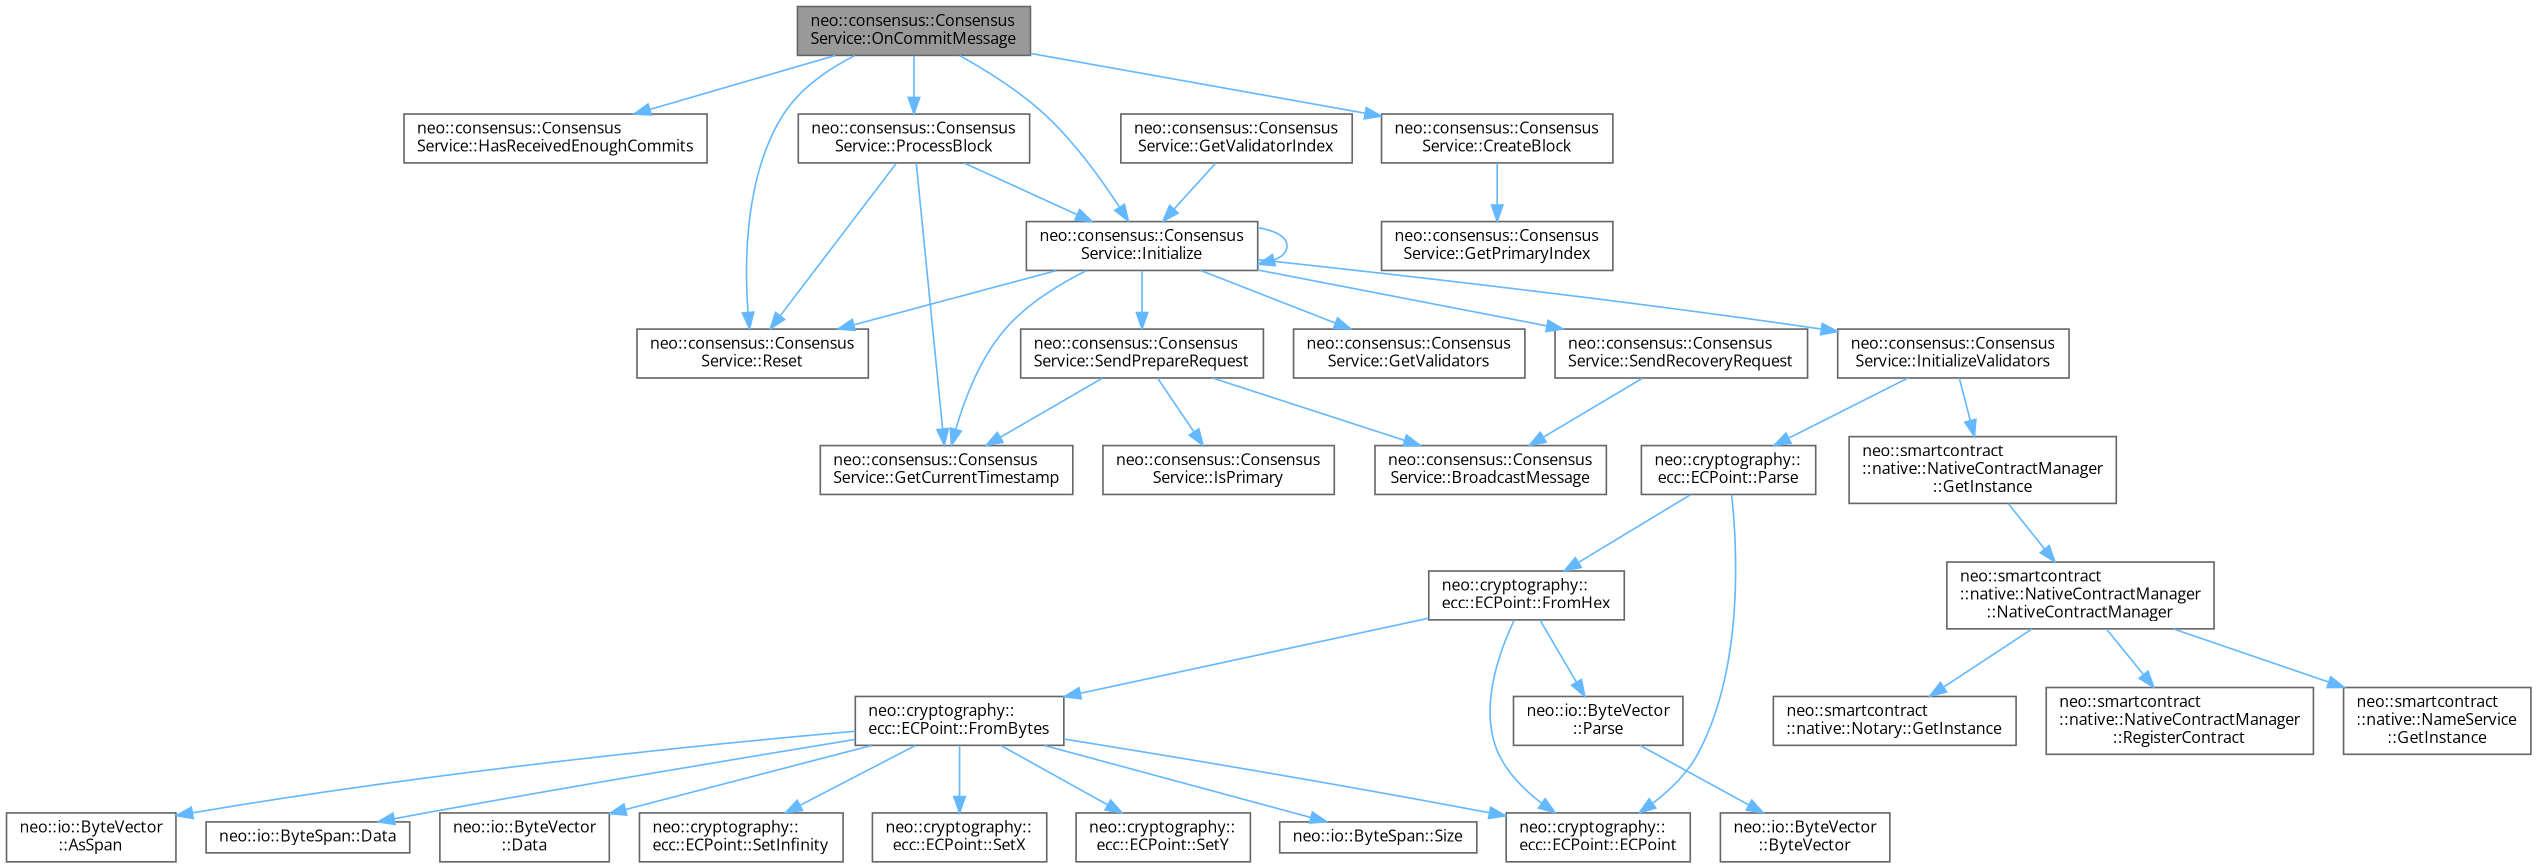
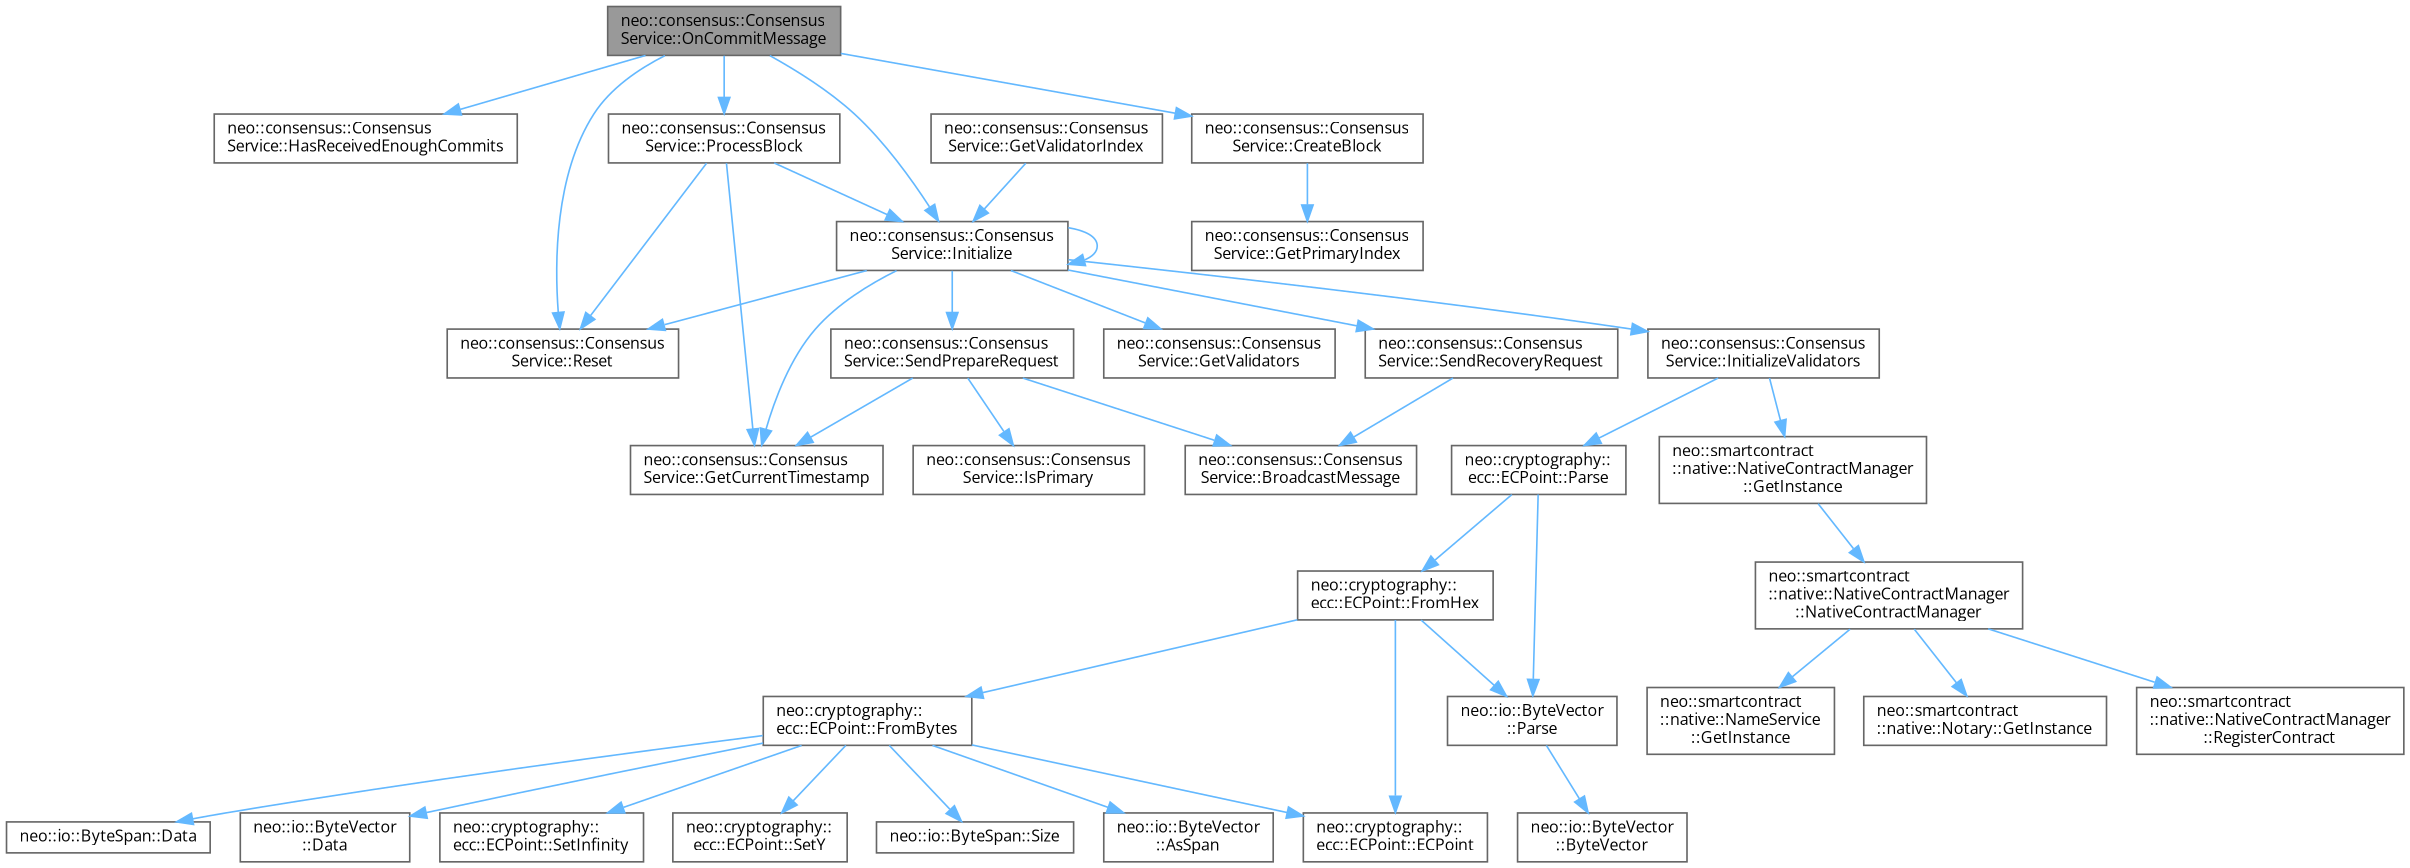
(1728, 660) -> (1536, 587)
(960, 837) -> none
